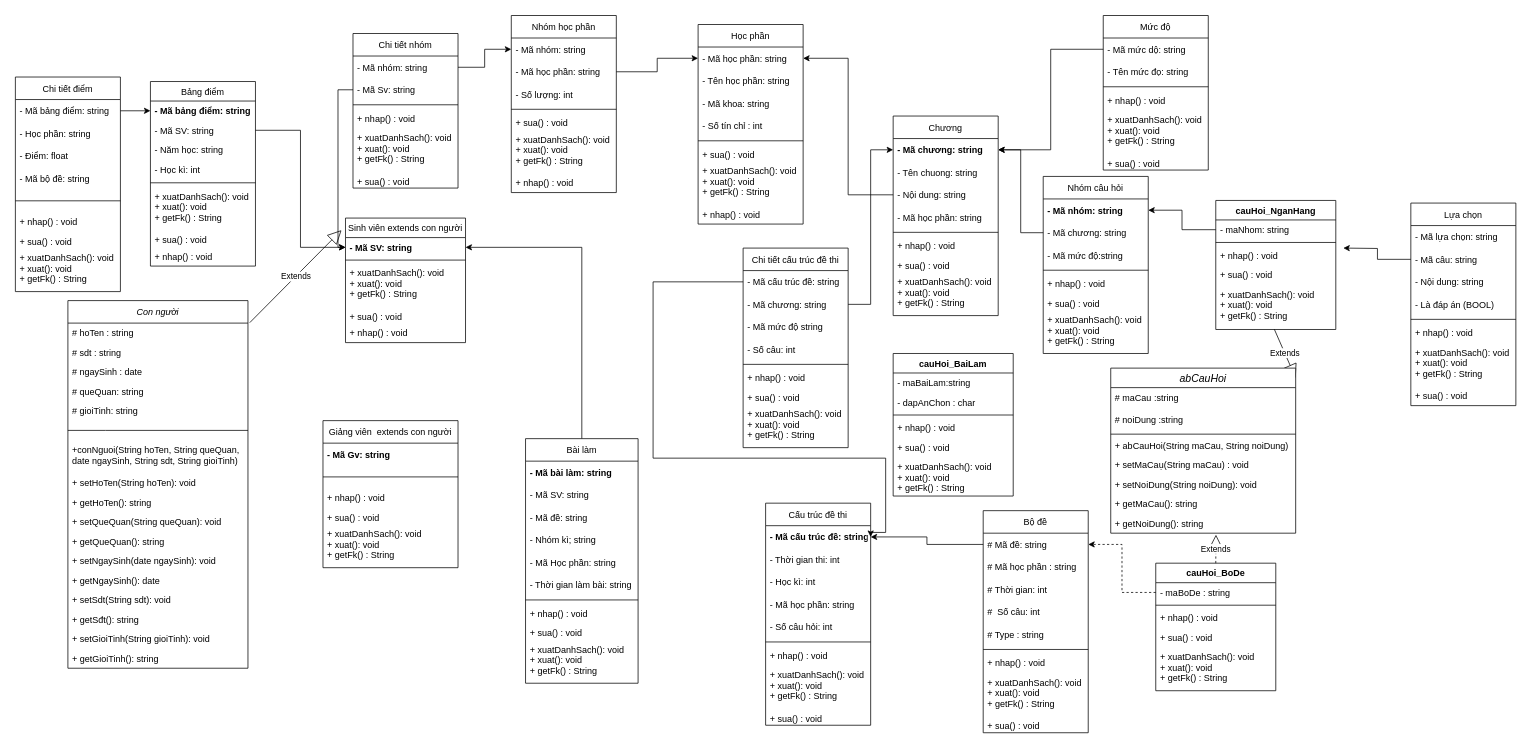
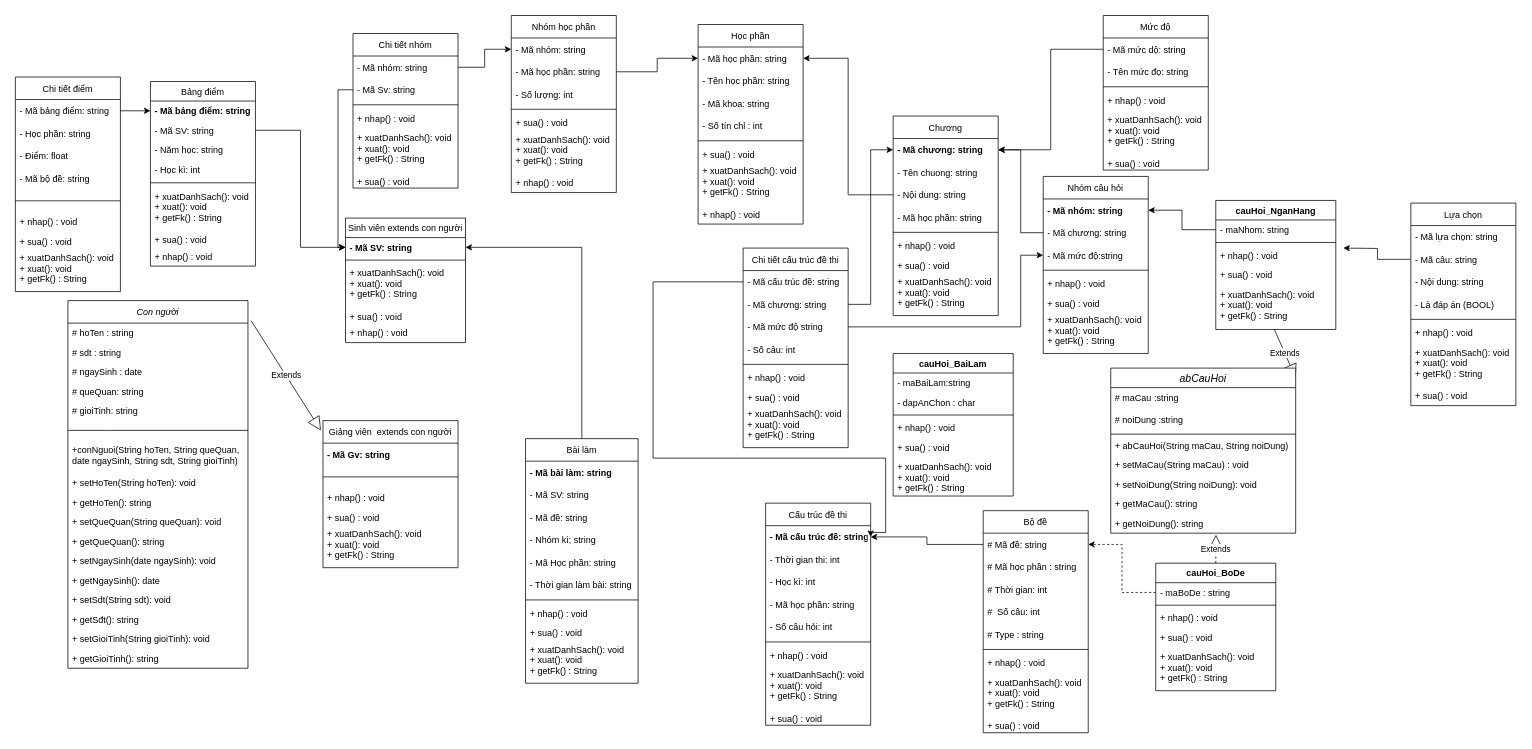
(291, 281) -> none
none -> (1020, 283)
none -> (283, 371)
